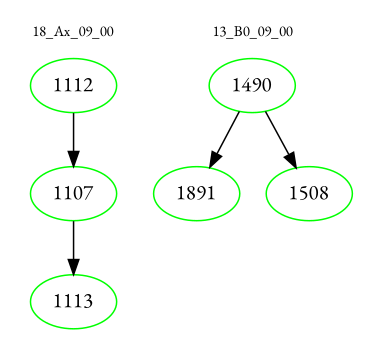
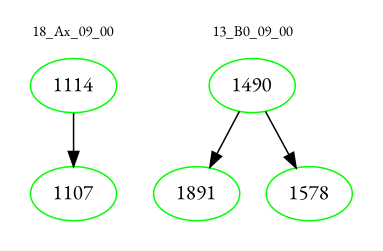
(74, 86) -> (74, 86)
(309, 194) -> (309, 194)
(74, 302) -> none
